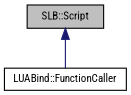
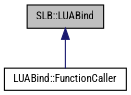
(65, 17) -> (65, 17)
